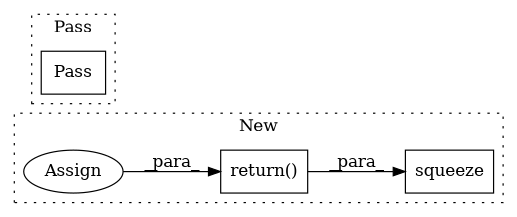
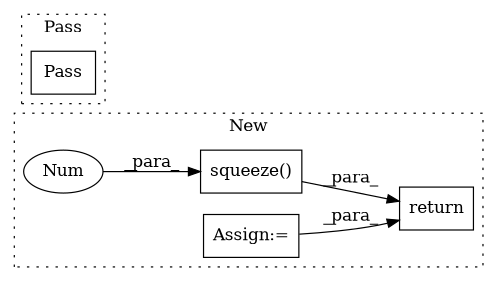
(73, 172) -> (63, 172)
(264, 172) -> (251, 172)
(449, 172) -> (436, 209)
none -> (251, 236)
